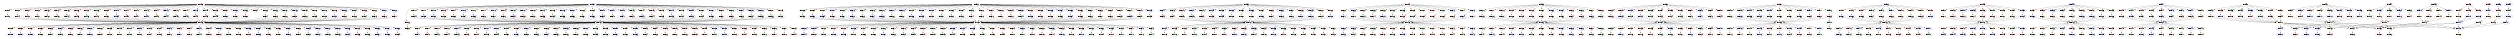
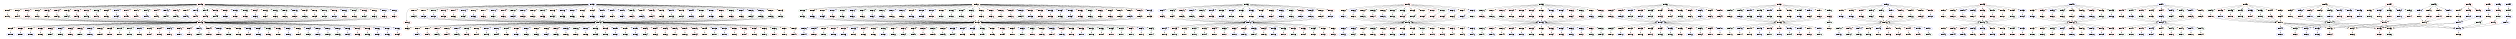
none -> (255, 17)
